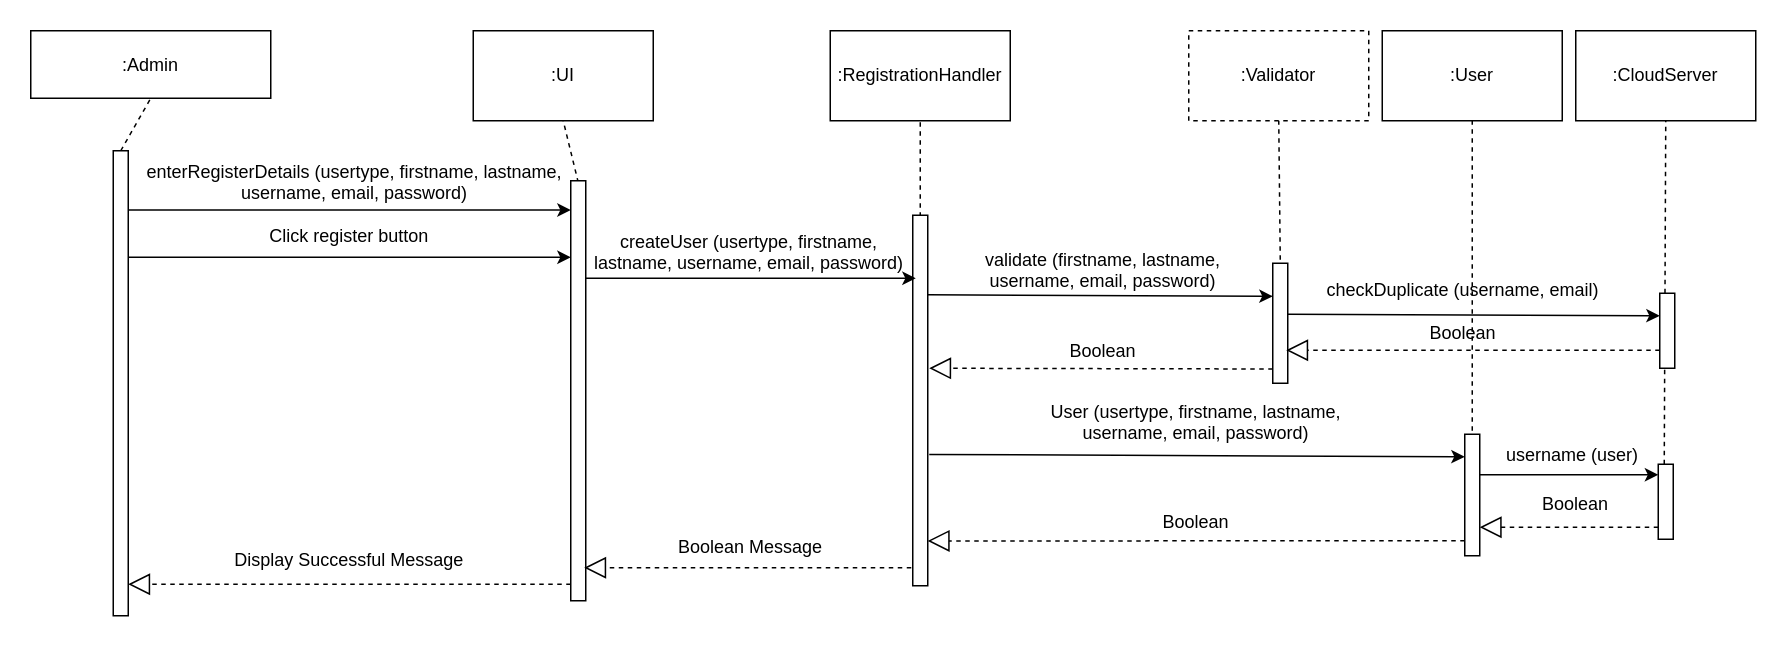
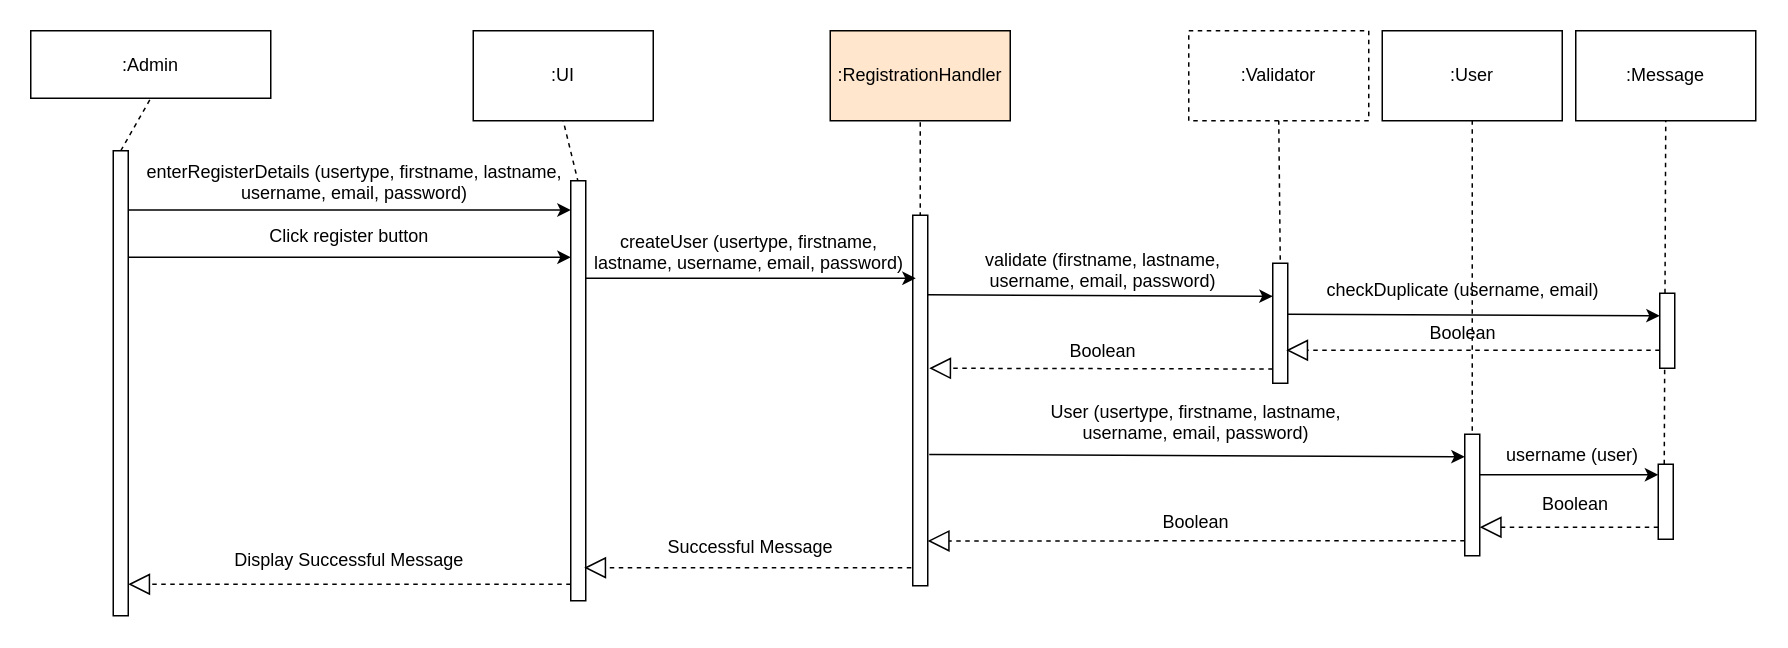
(920, 76) -> (920, 76)
(1666, 76) -> (1666, 76)
(750, 547) -> (750, 547)
